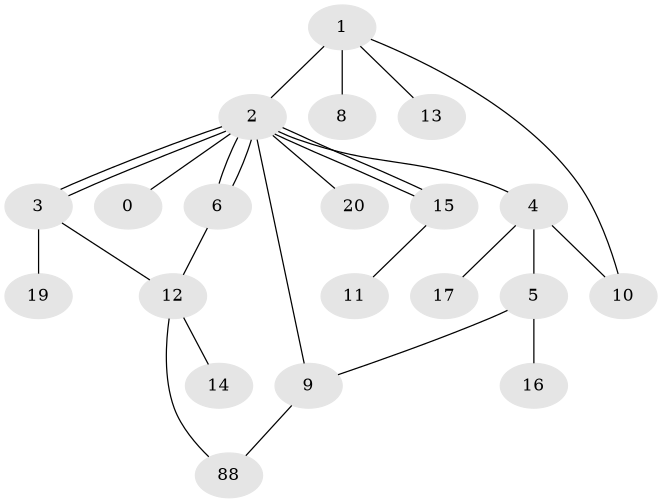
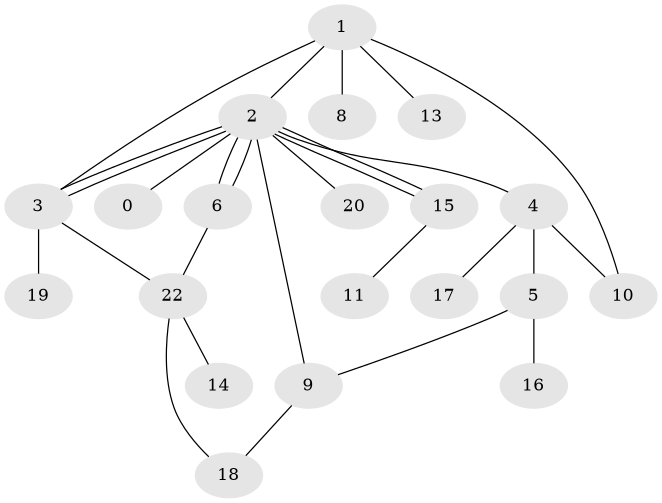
none -> (184, 108)
(173, 296) -> (173, 296)
(229, 475) -> (229, 475)
